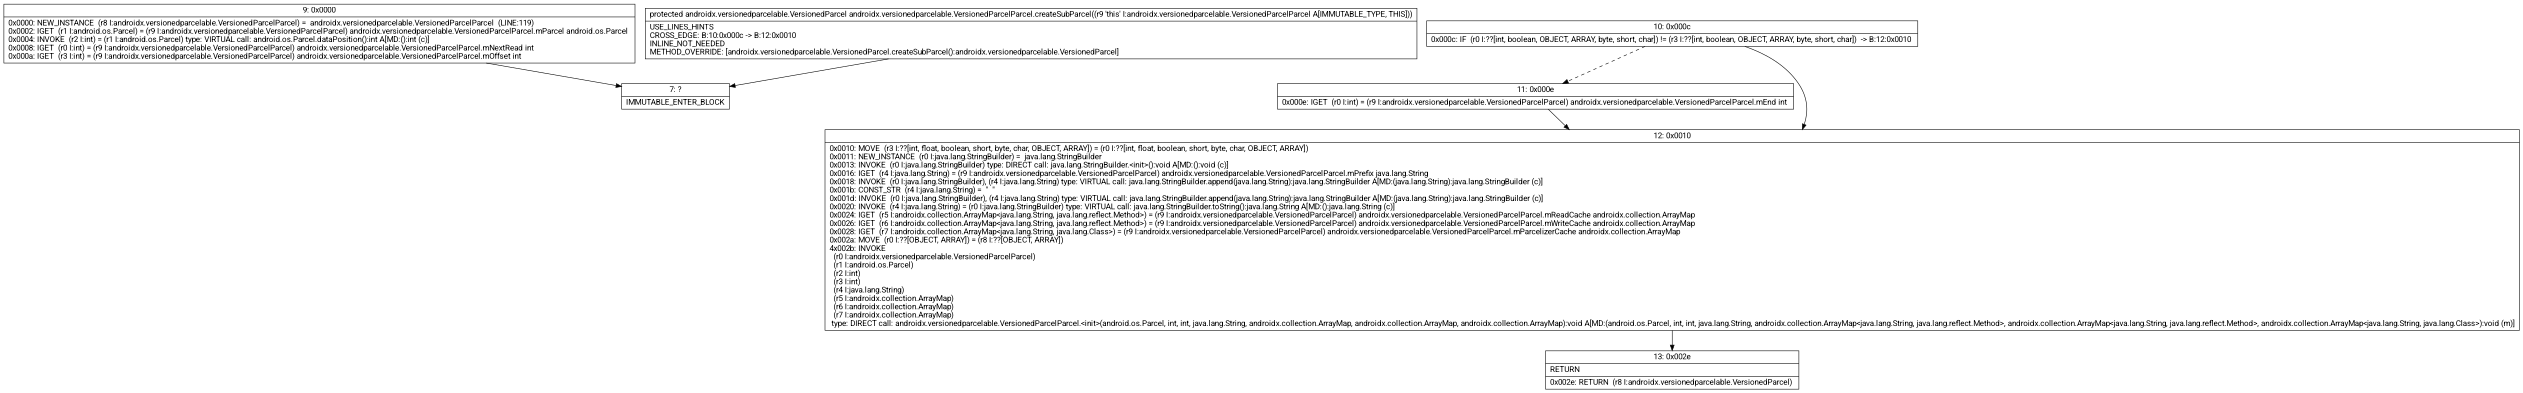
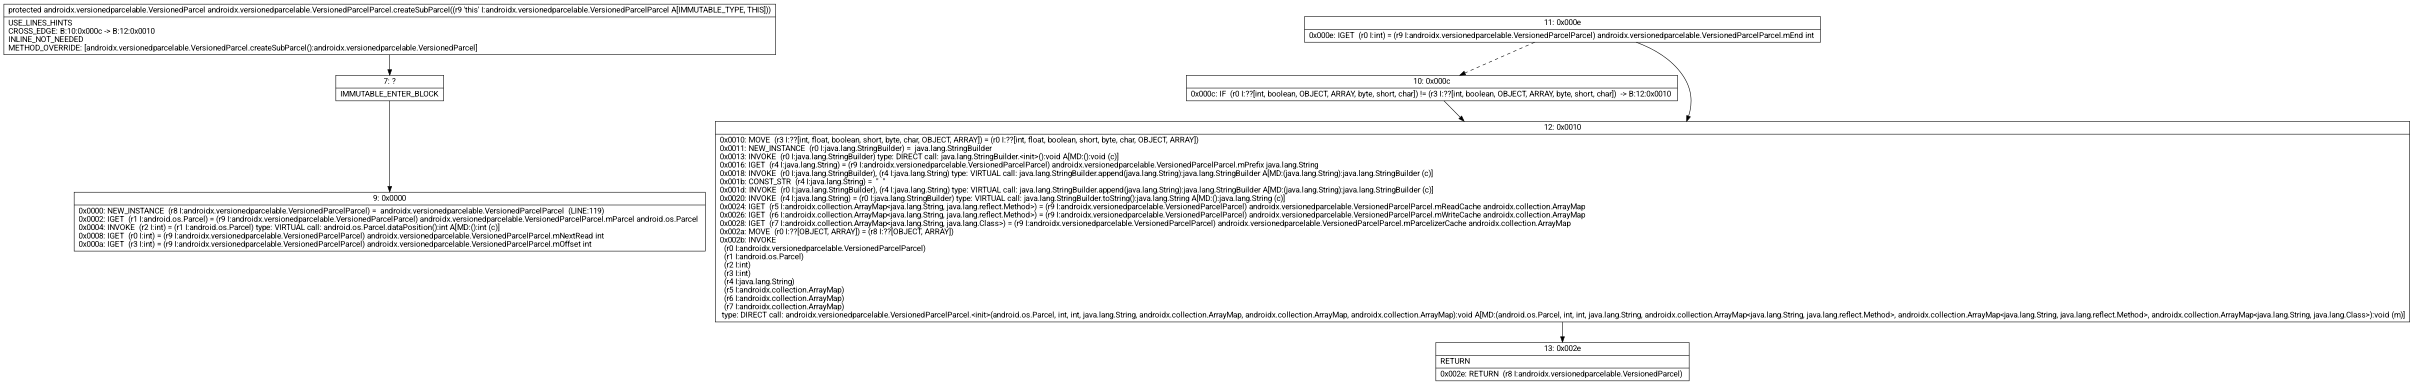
(1606, 64) -> (1500, 58)
(551, 74) -> (390, 144)
(860, 249) -> (750, 240)
